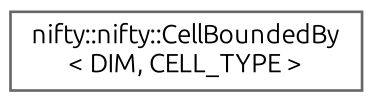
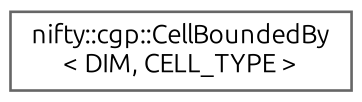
(186, 51) -> (181, 51)
